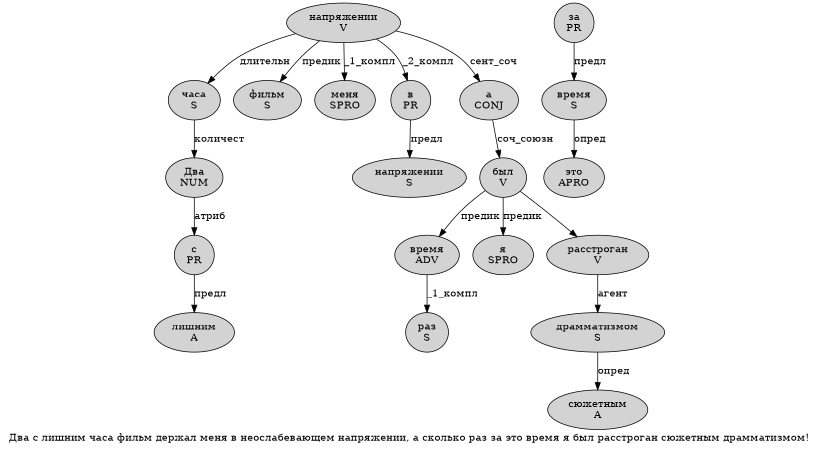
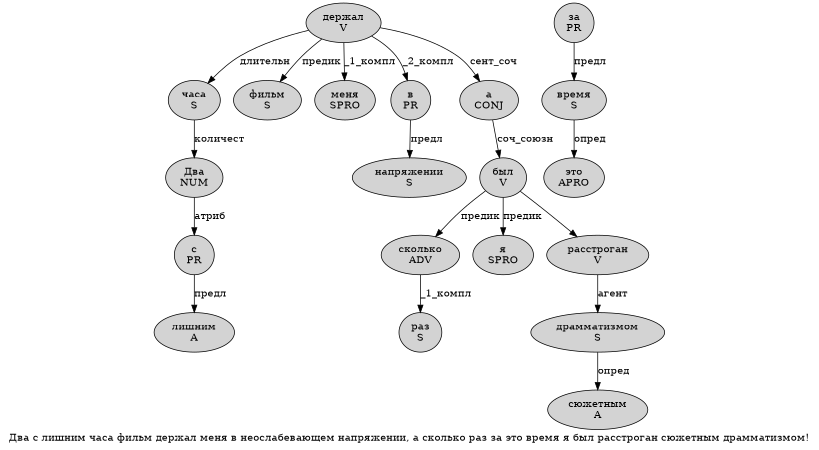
(344, 23) -> (344, 23)
(427, 255) -> (420, 255)
